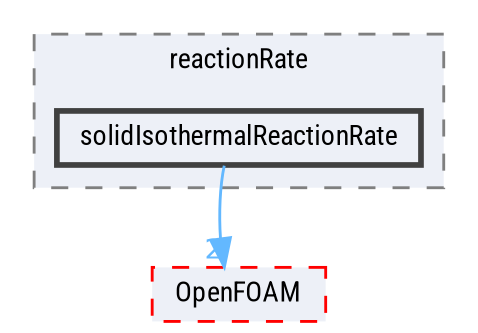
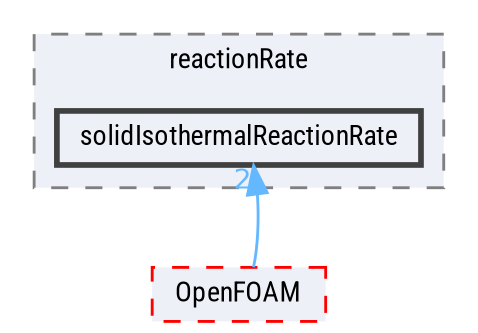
(220, 206) -> (258, 231)
